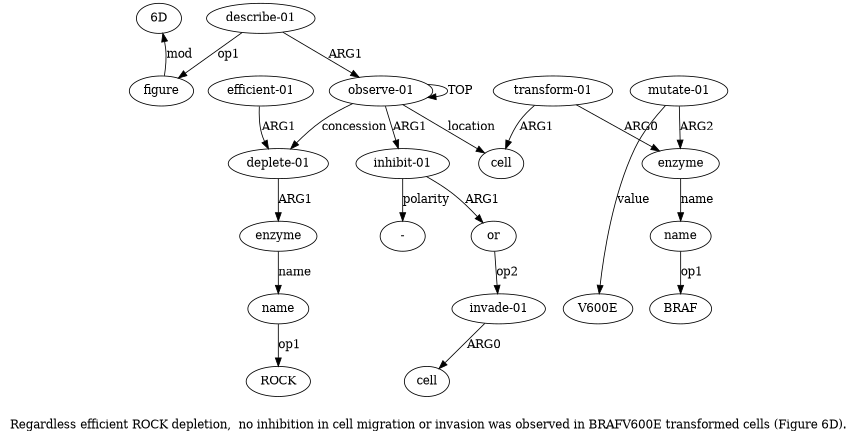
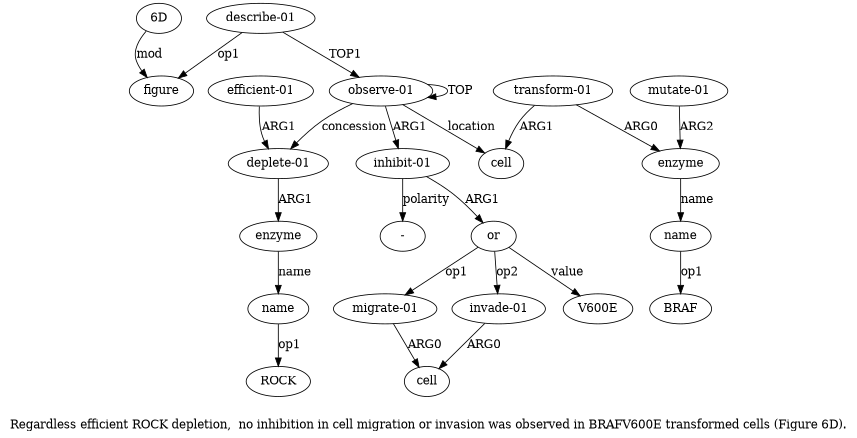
(346, 55) -> (346, 55)
(166, 59) -> (136, 50)
(619, 190) -> (541, 269)
none -> (385, 309)
